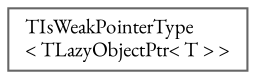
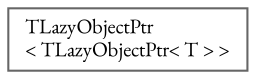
(128, 40) -> (128, 40)
